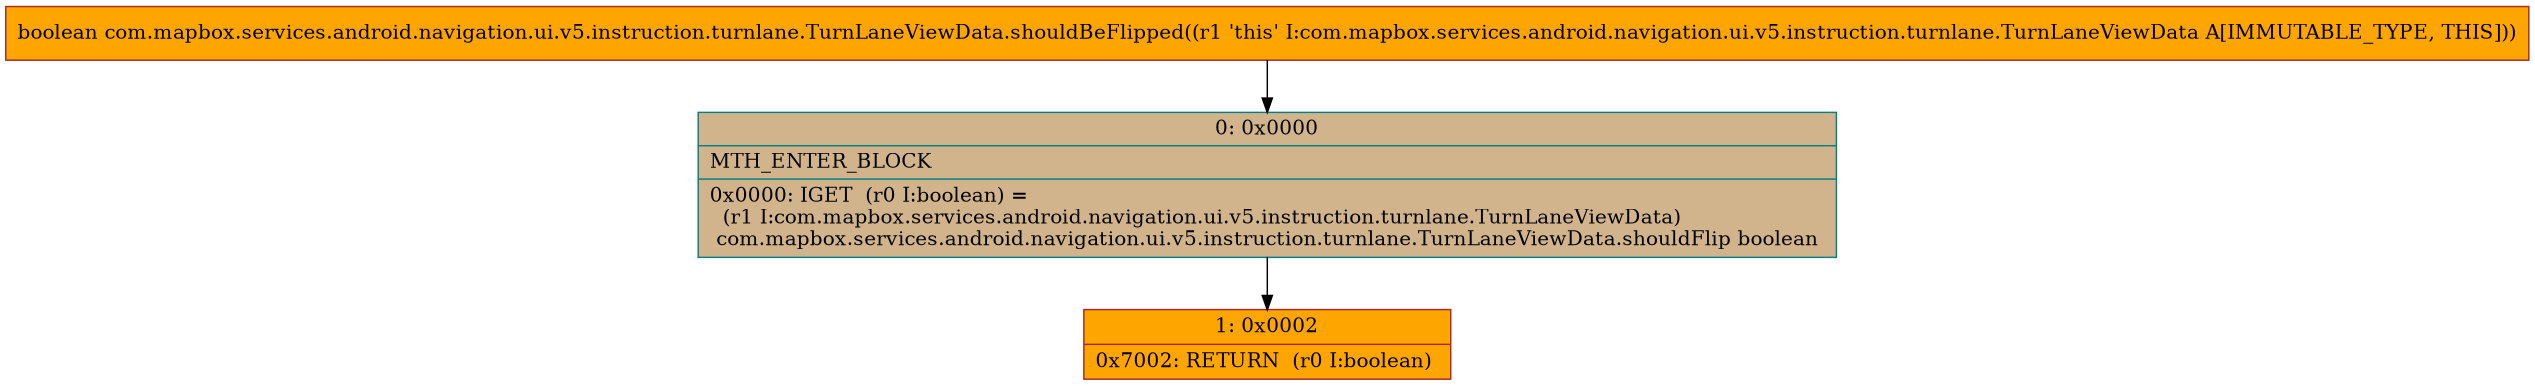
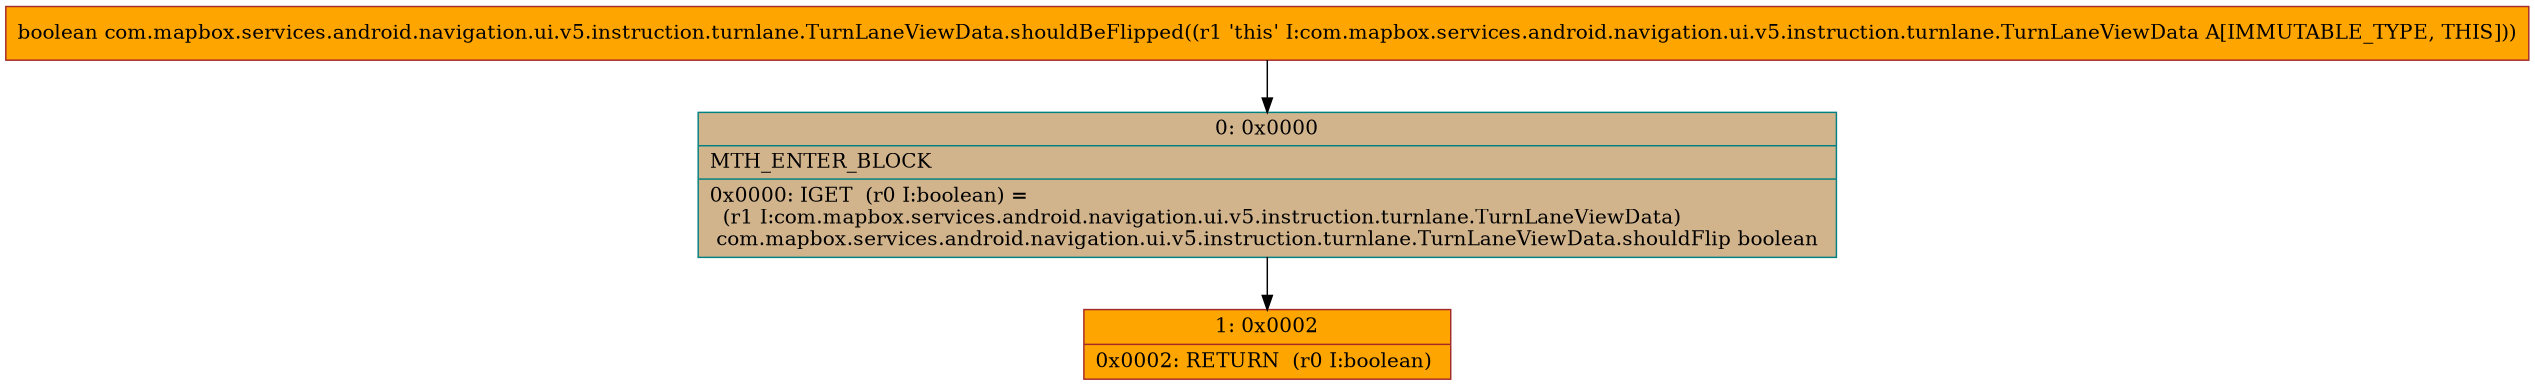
(1267, 361) -> (1267, 361)
